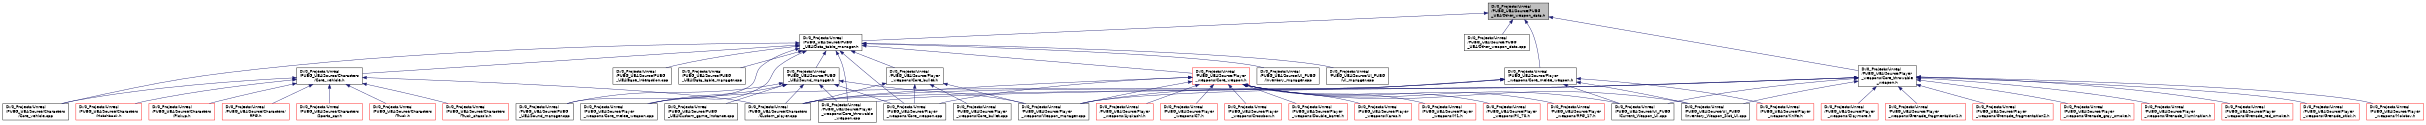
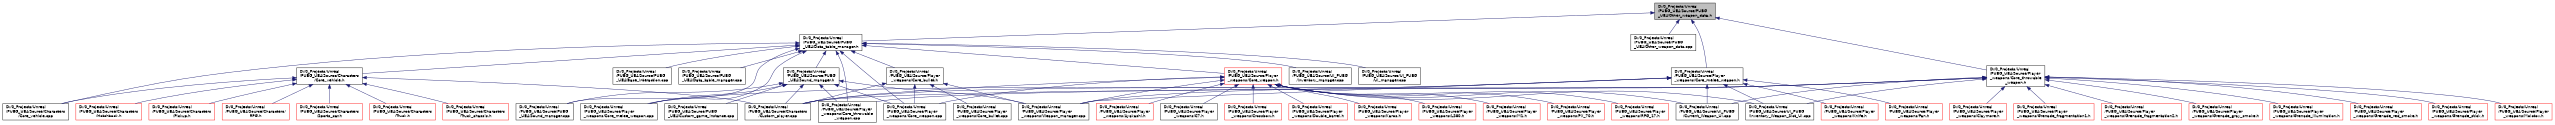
(1189, 112) -> (1189, 112)
none -> (1447, 112)
none -> (1914, 112)
